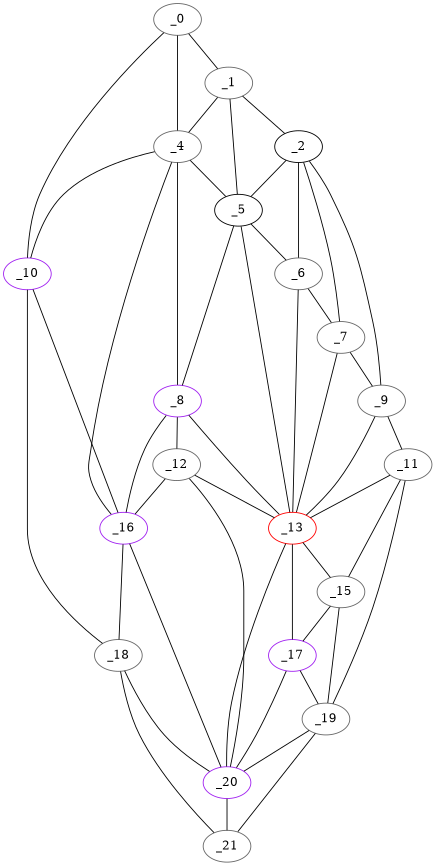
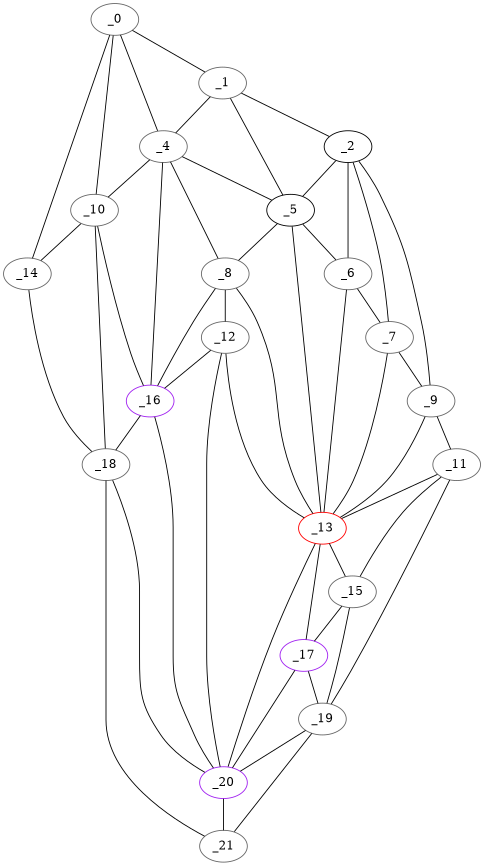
none -> (27, 274)
(27, 274) -> (95, 210)
(178, 401) -> (225, 274)
